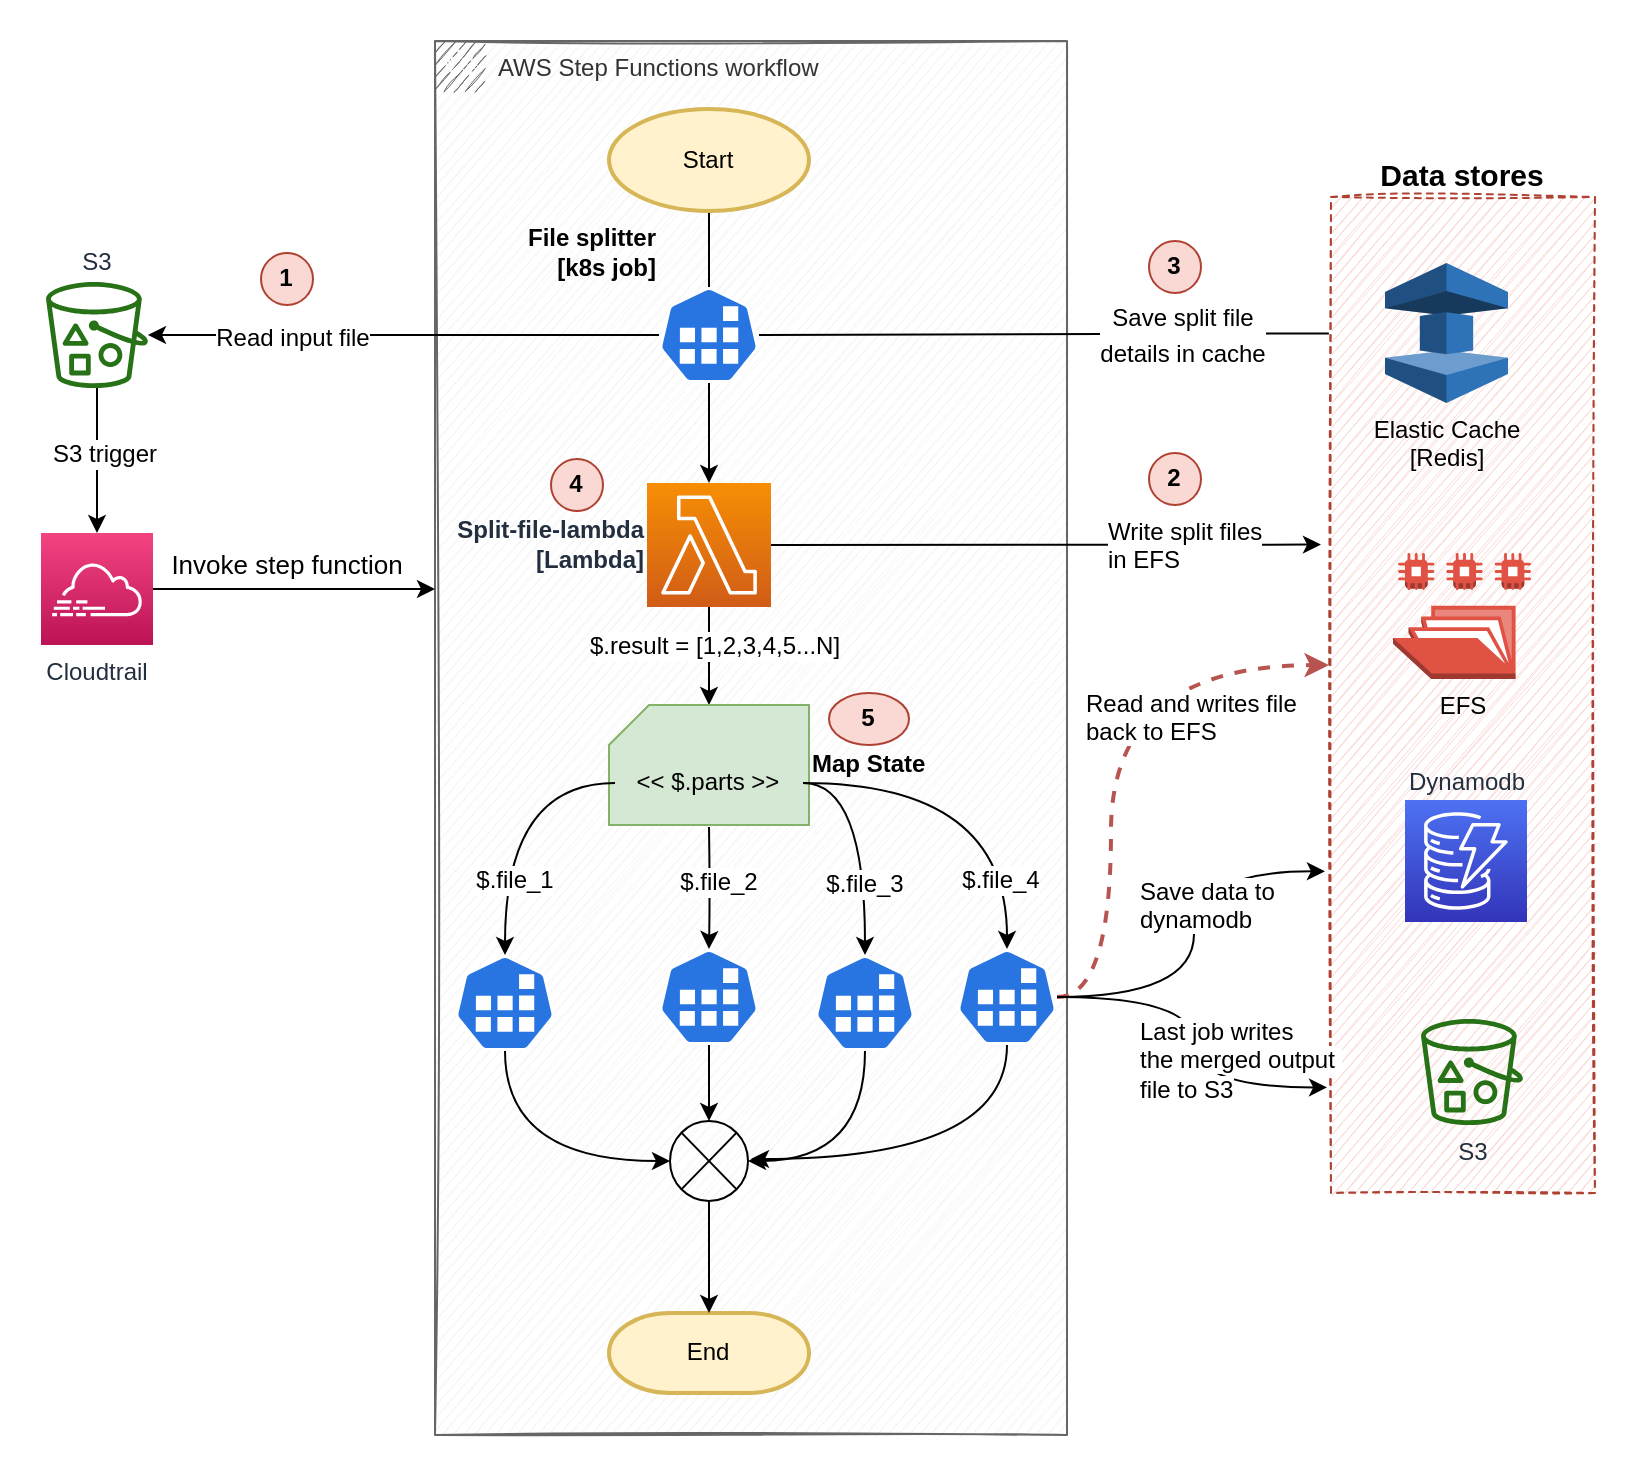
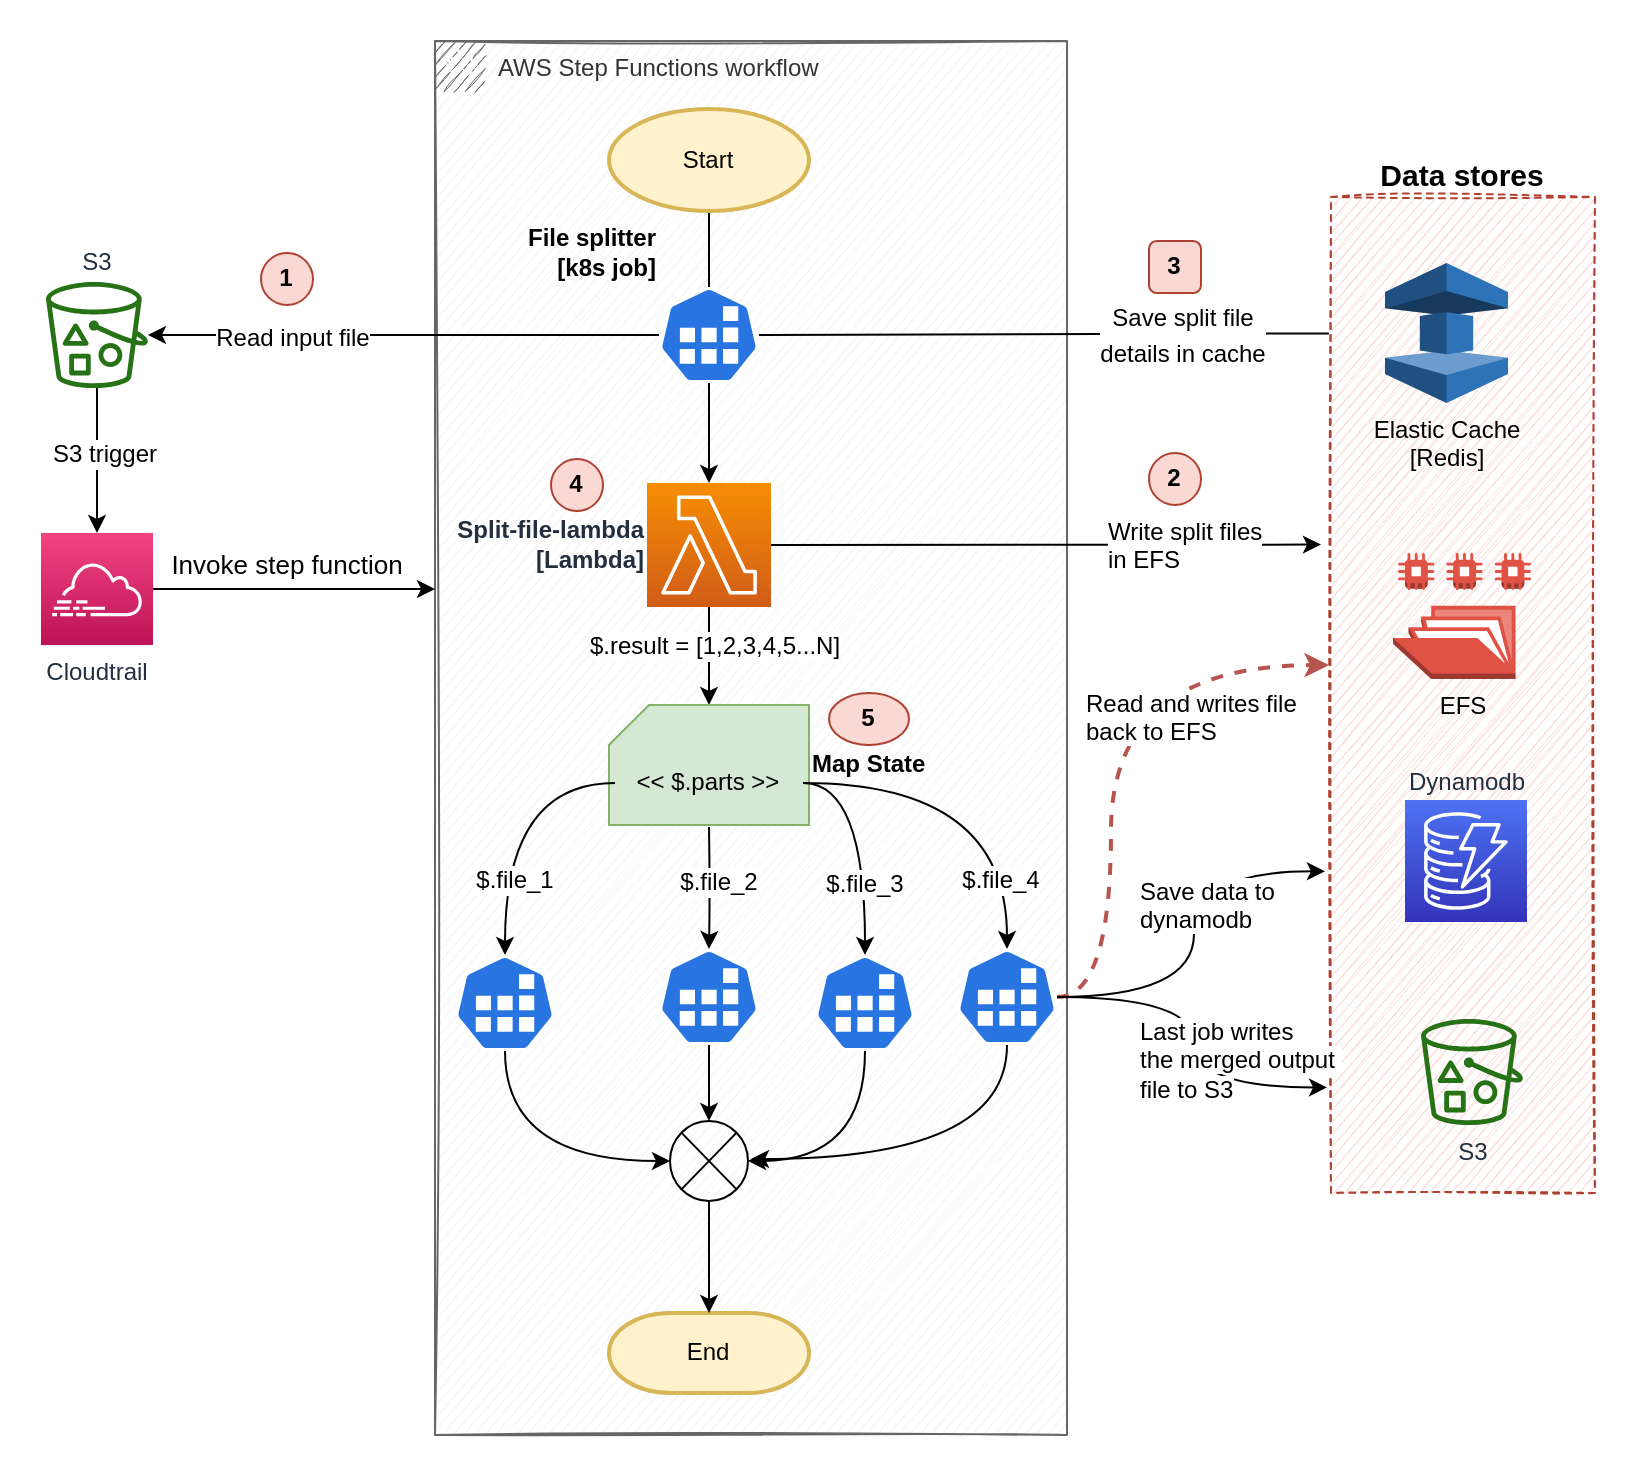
(1175, 267) -> (1175, 267)
